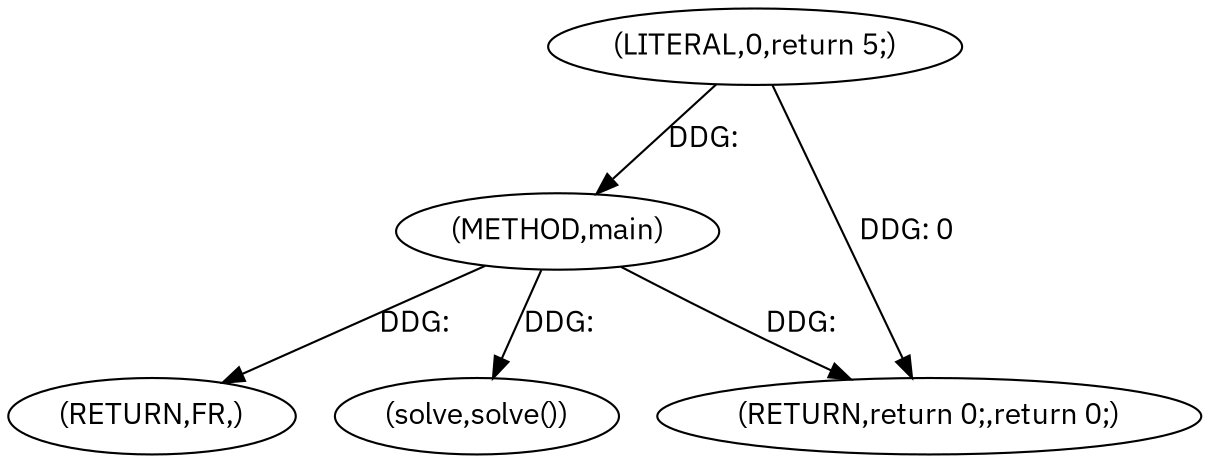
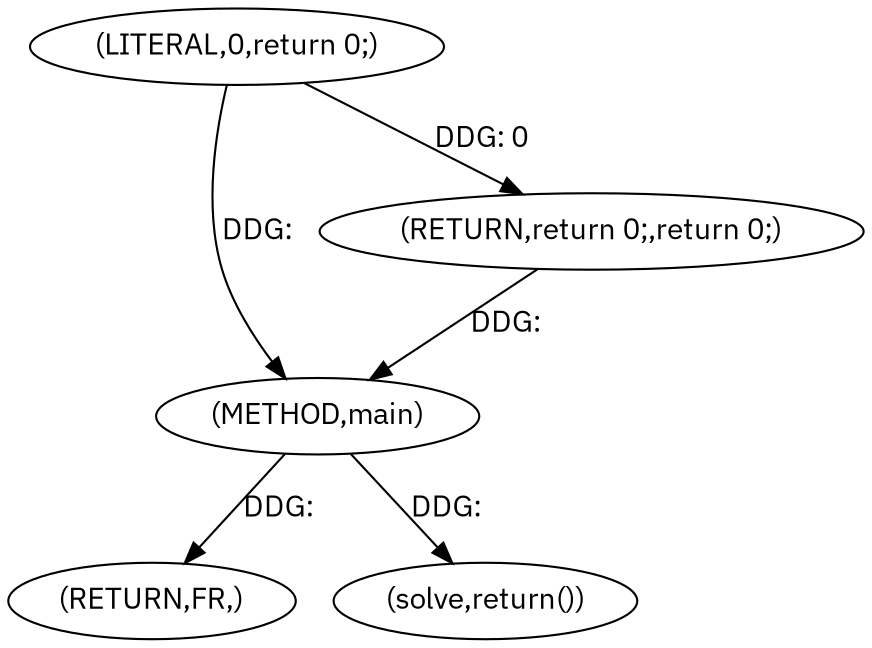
(755, 47) -> (237, 47)
(725, 320) -> (463, 319)
(477, 416) -> (485, 601)
